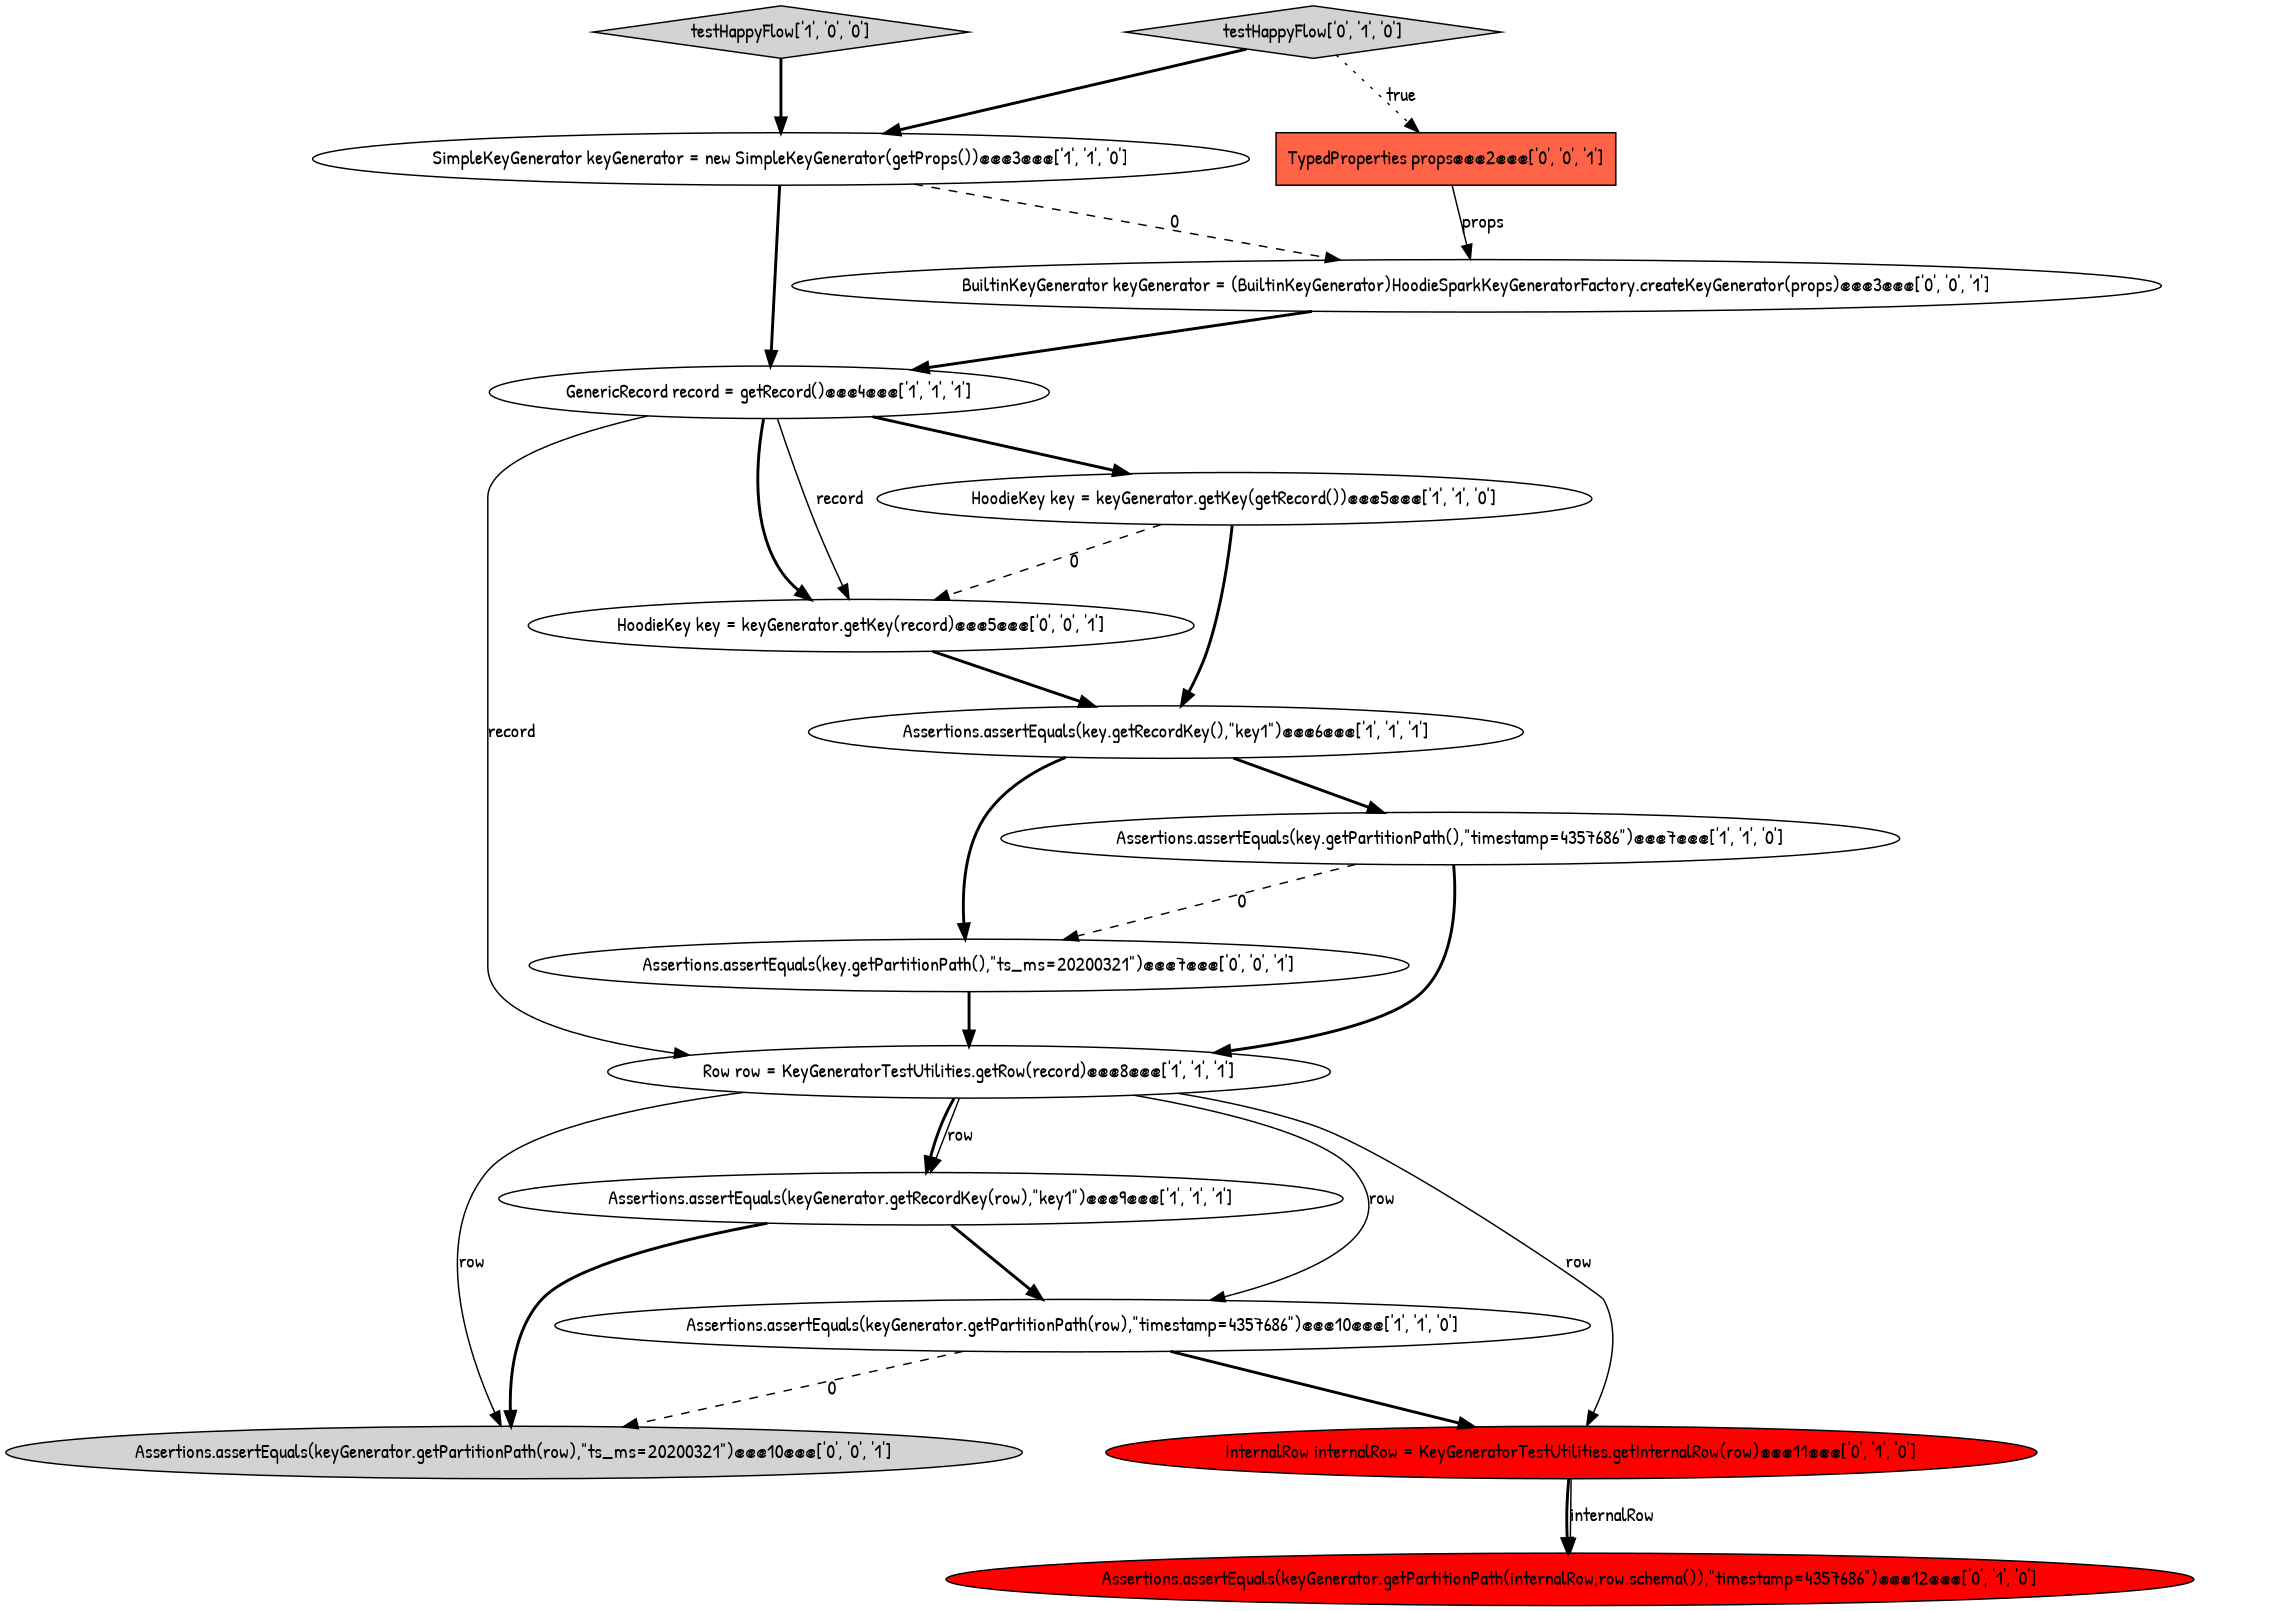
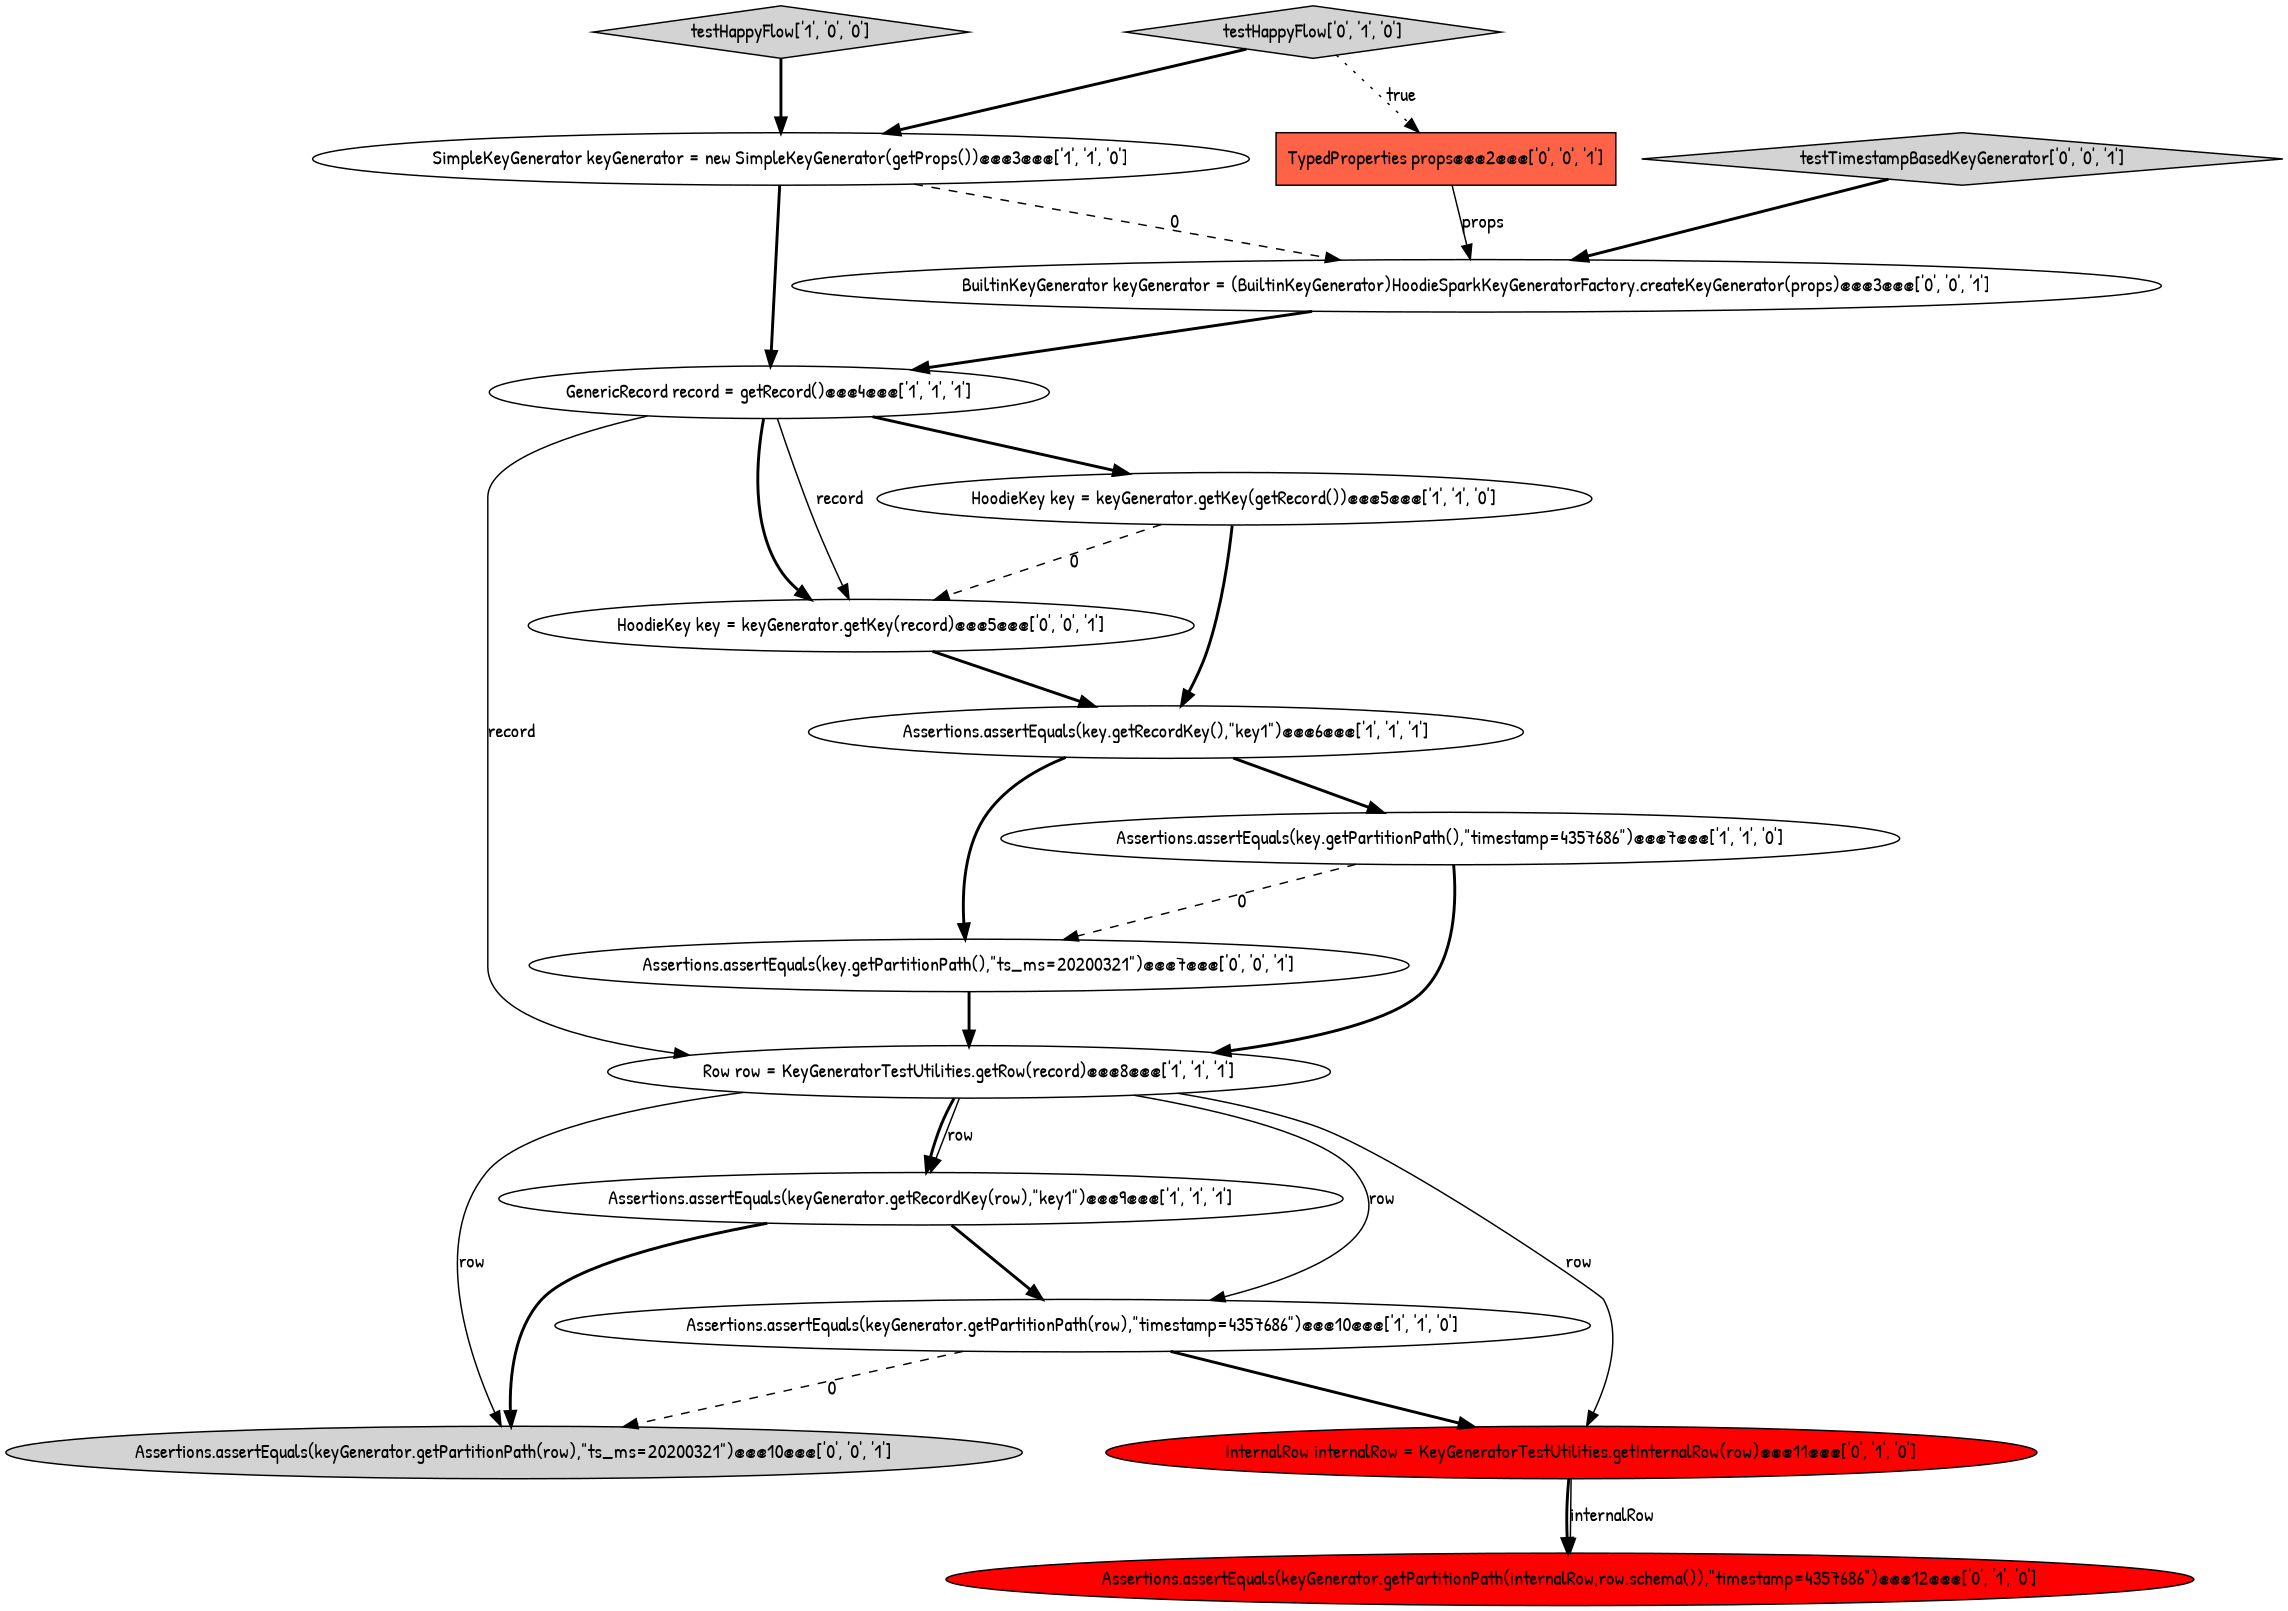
none -> (1962, 159)
